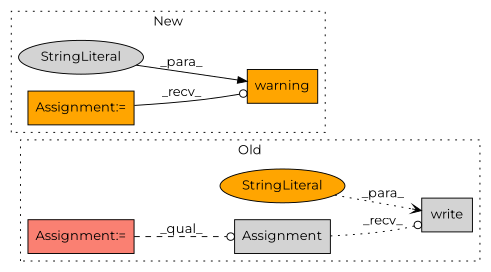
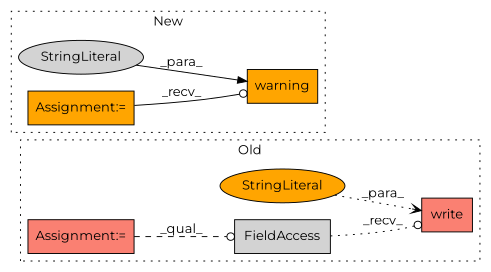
(447, 215) -> (447, 215)
(282, 237) -> (282, 237)
